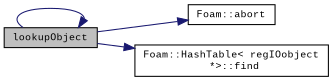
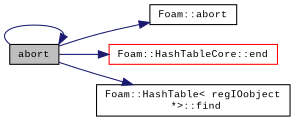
(51, 38) -> (34, 54)
none -> (193, 54)
